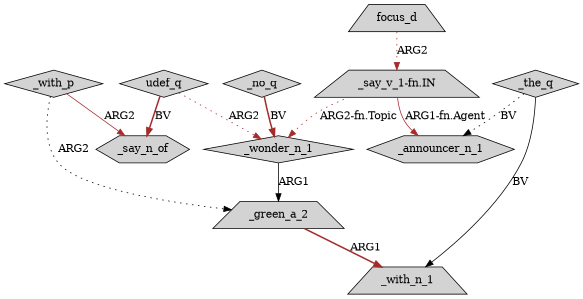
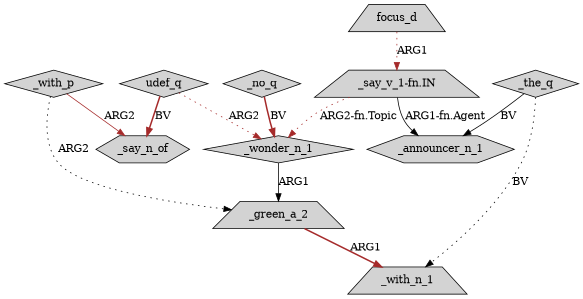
(412, 51) -> (412, 51)
(498, 113) -> (498, 113)
(402, 116) -> (402, 116)
(503, 191) -> (503, 191)
